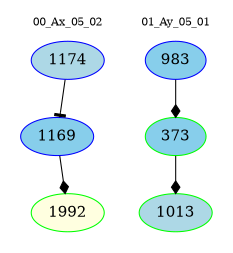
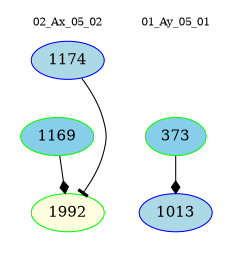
(68, 23) -> (68, 23)
(176, 60) -> none
(63, 96) -> (106, 134)
(57, 137) -> (57, 137)
(176, 213) -> (176, 213)
